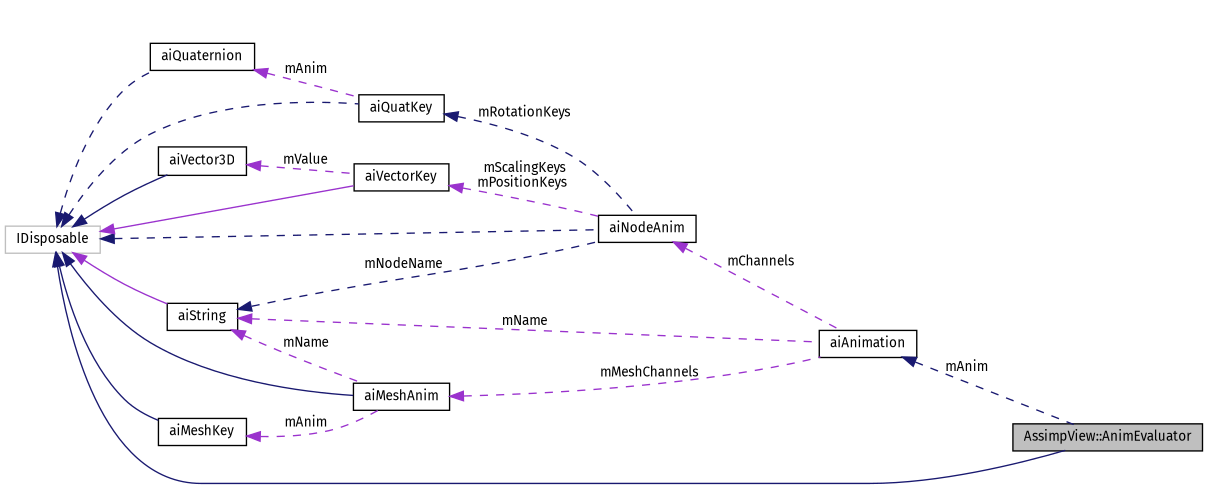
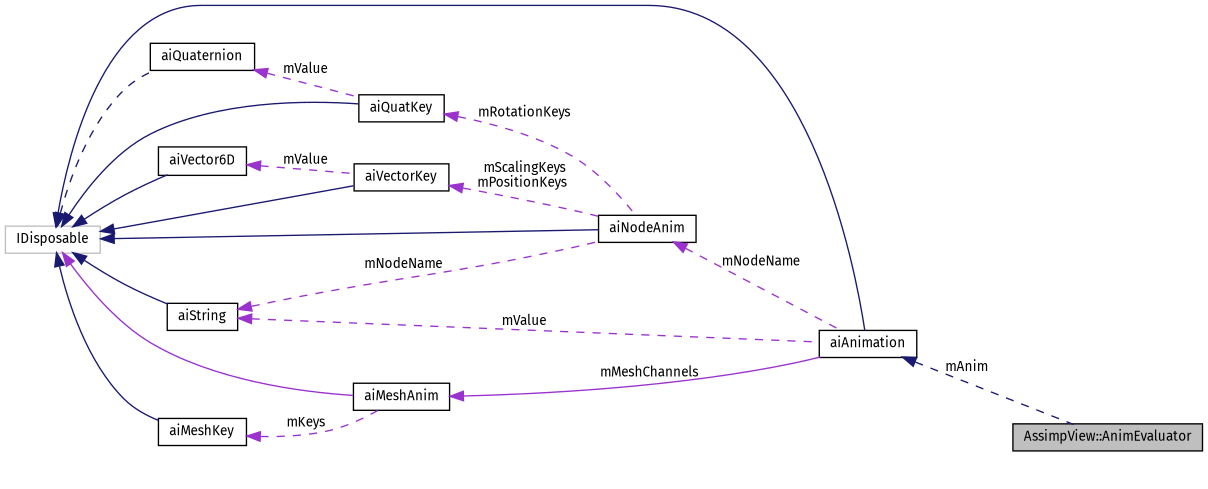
(304, 70) -> (304, 70)
(196, 117) -> (196, 117)
(557, 148) -> (557, 148)
(202, 161) -> (202, 161)
(234, 207) -> (234, 207)
(356, 234) -> (356, 234)
(759, 262) -> (759, 262)
(425, 275) -> (425, 275)
(125, 284) -> (125, 284)
(523, 322) -> (523, 322)
(304, 361) -> none
(195, 364) -> (195, 364)
(643, 385) -> (643, 385)
(304, 423) -> (304, 423)
(494, 483) -> (499, 5)
